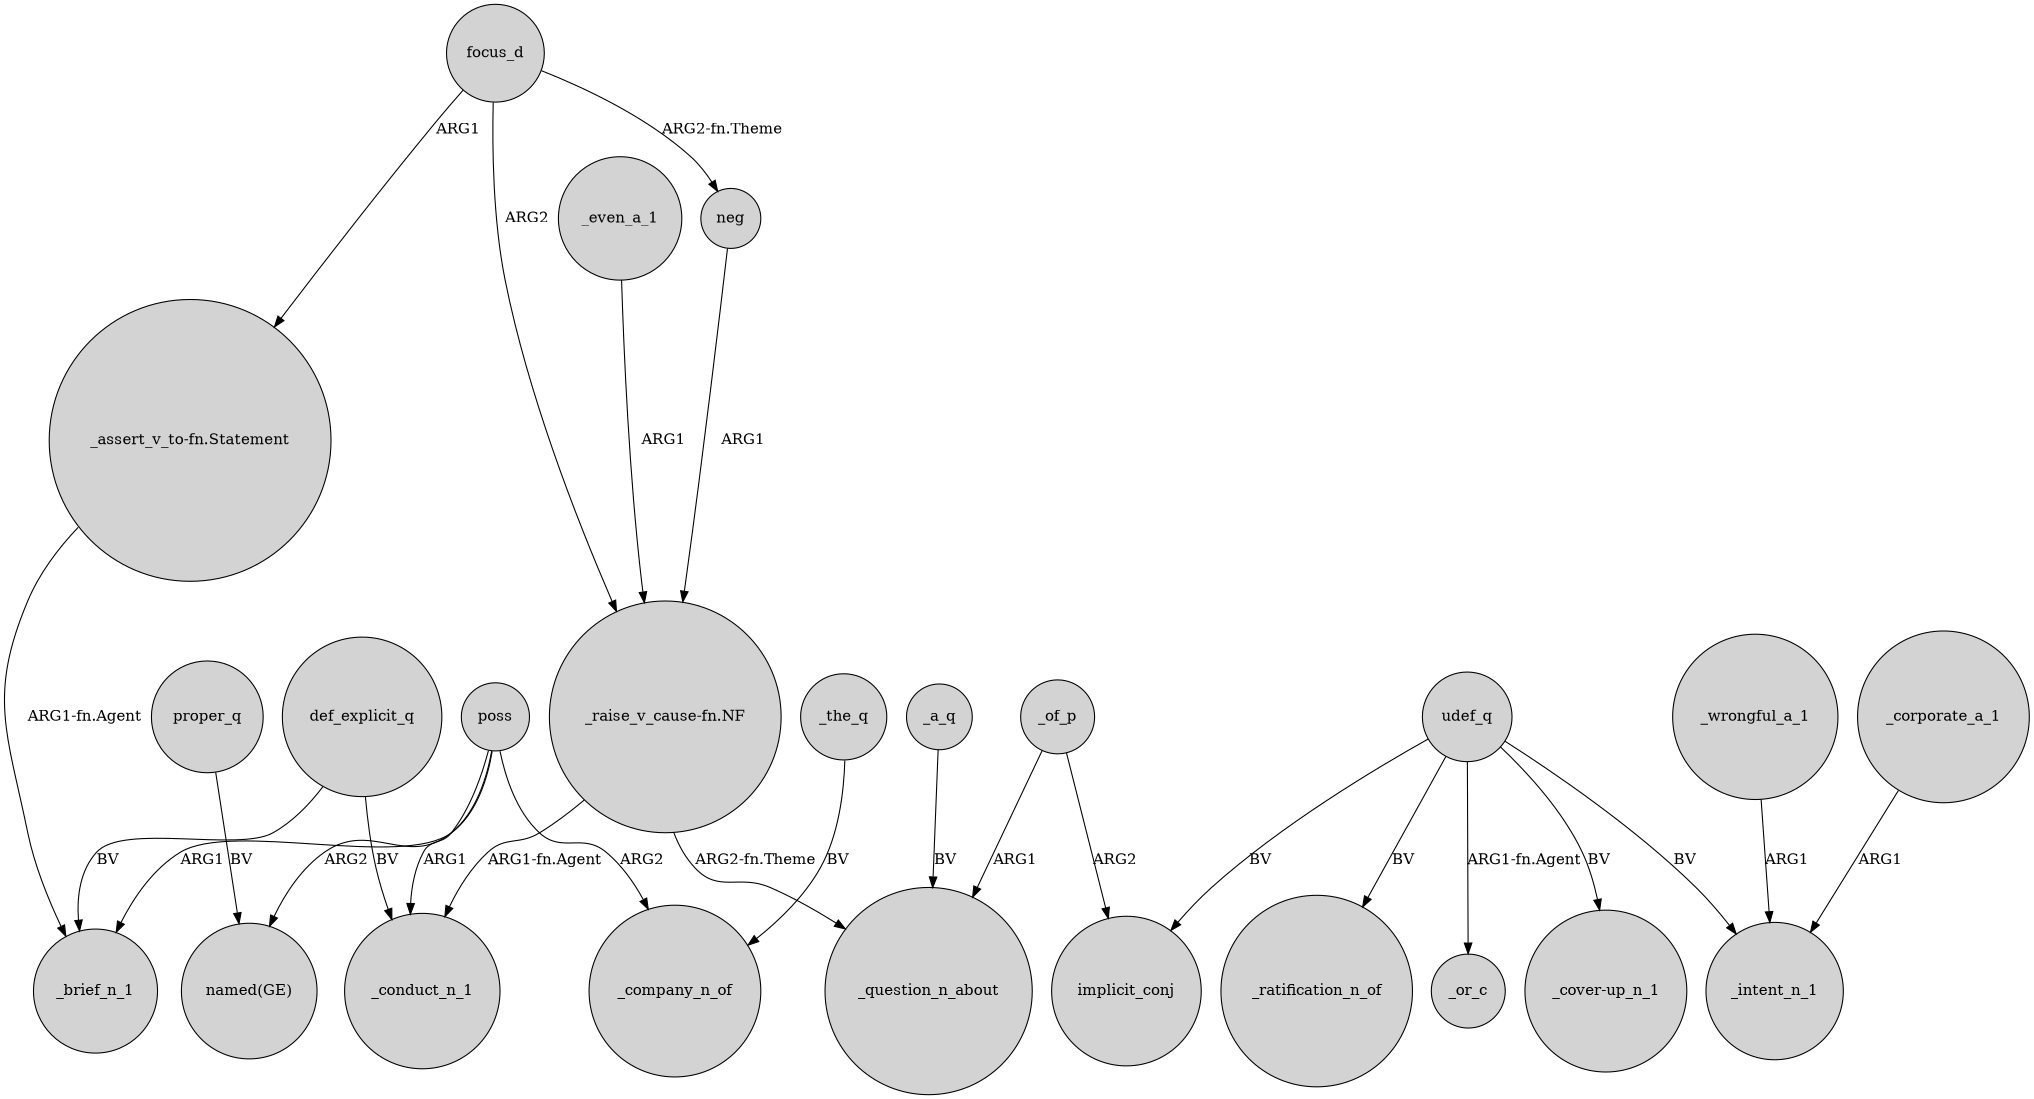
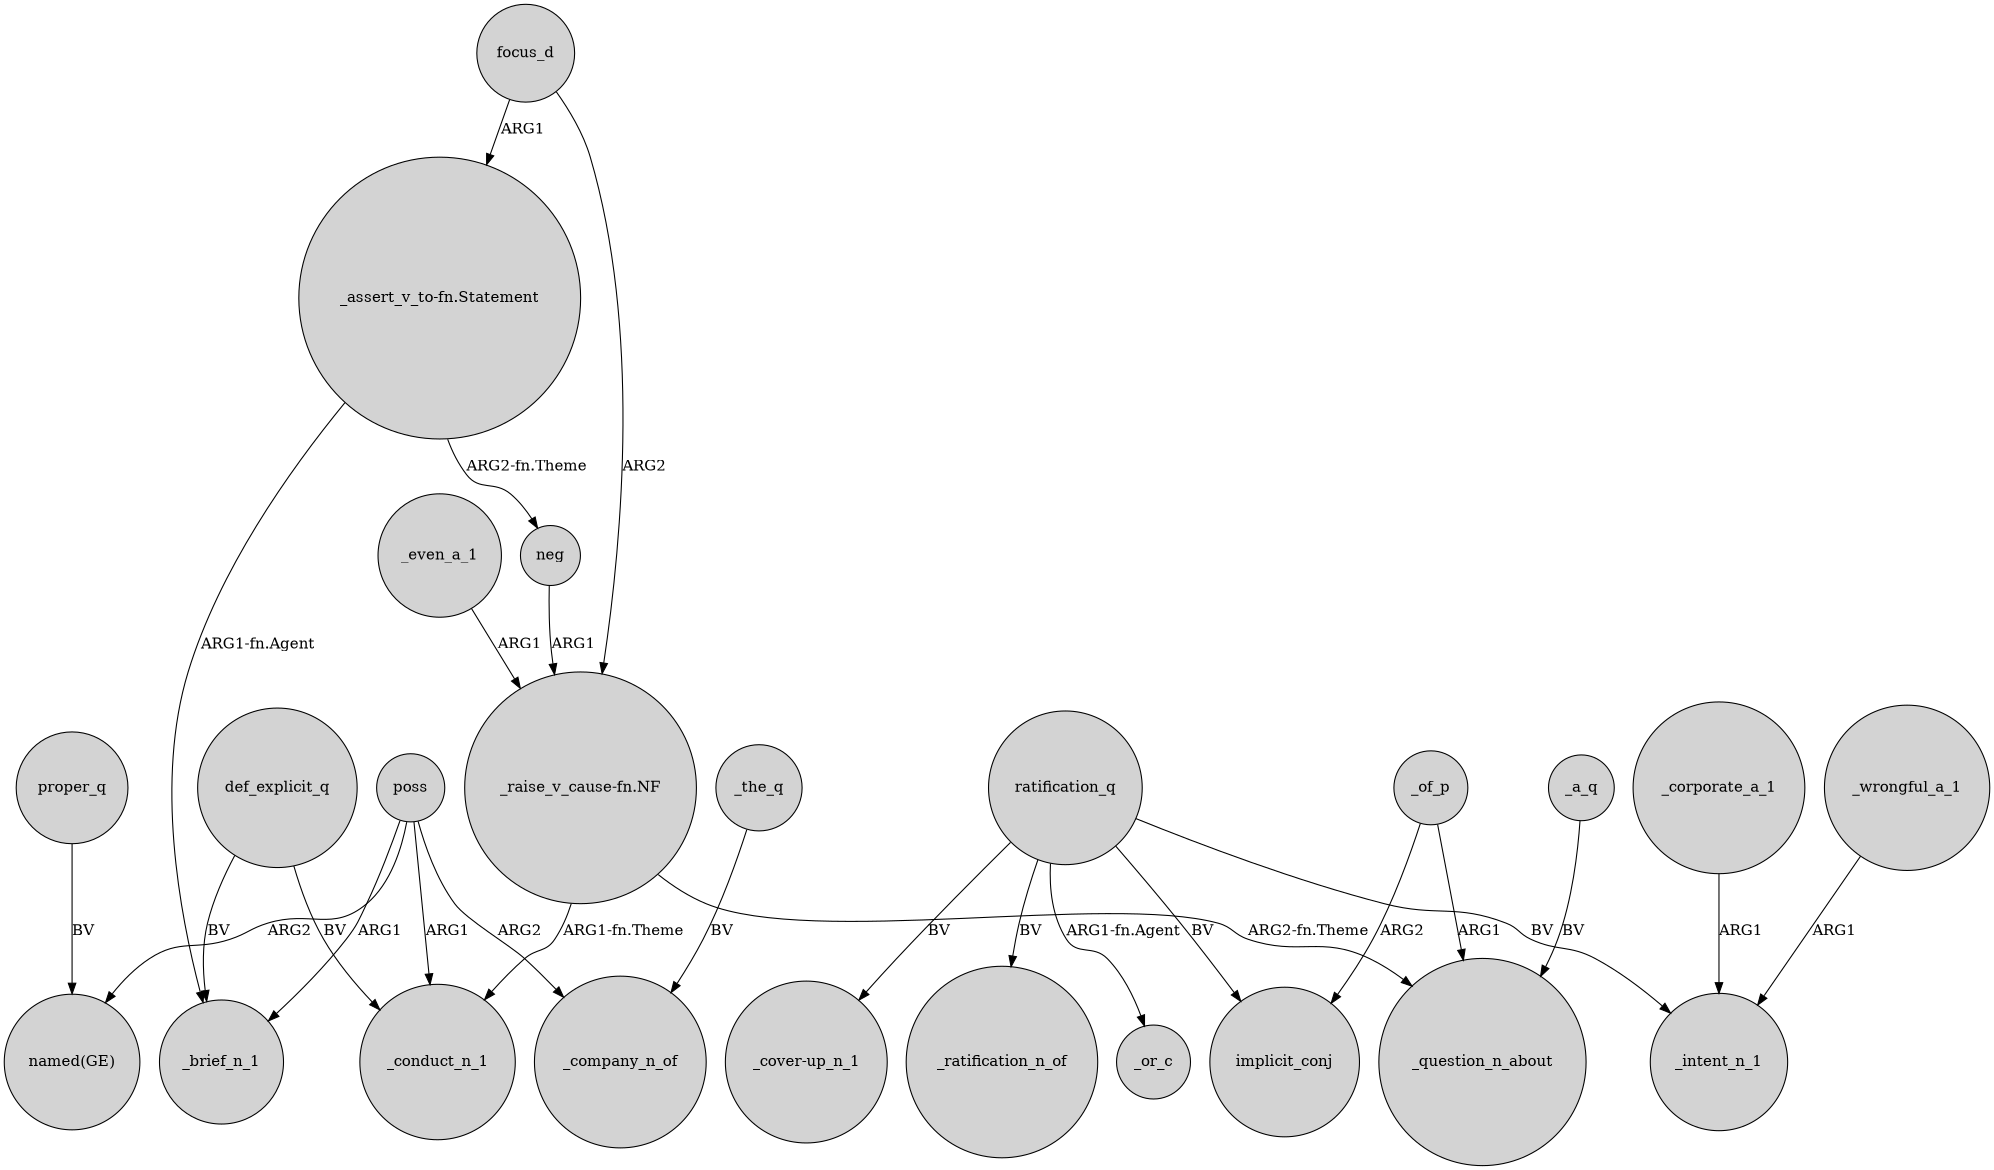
(634, 116) -> (484, 485)
(1467, 717) -> (1065, 788)
(545, 860) -> (624, 931)
